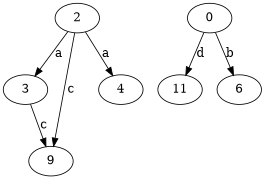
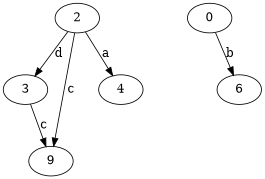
(59, 54) -> (59, 54)
(180, 90) -> none
